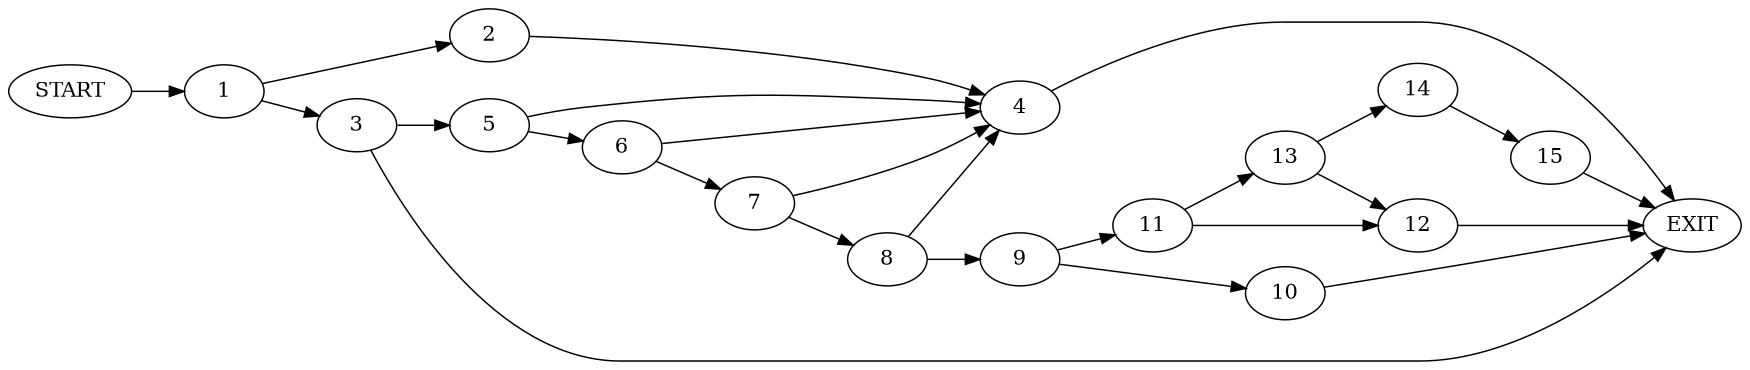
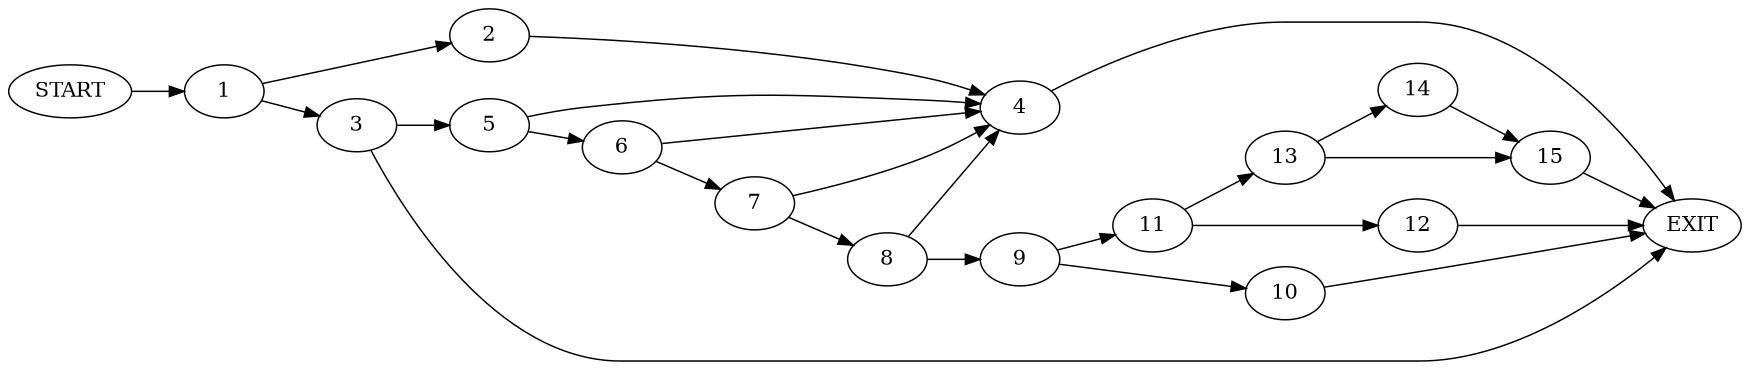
(1345, 188) -> (1411, 158)
